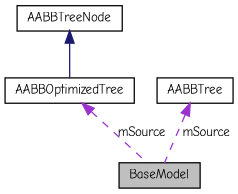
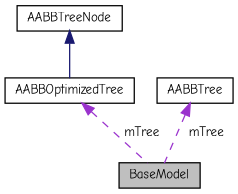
(140, 133) -> (140, 133)
(205, 133) -> (205, 133)
